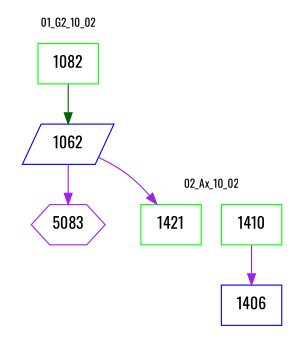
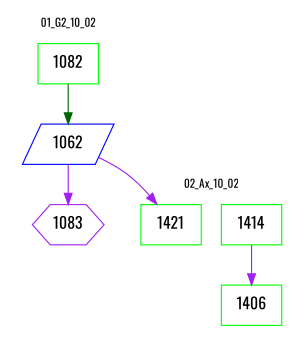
(68, 225) -> (68, 225)
(252, 225) -> (252, 225)
(252, 305) -> (252, 305)
